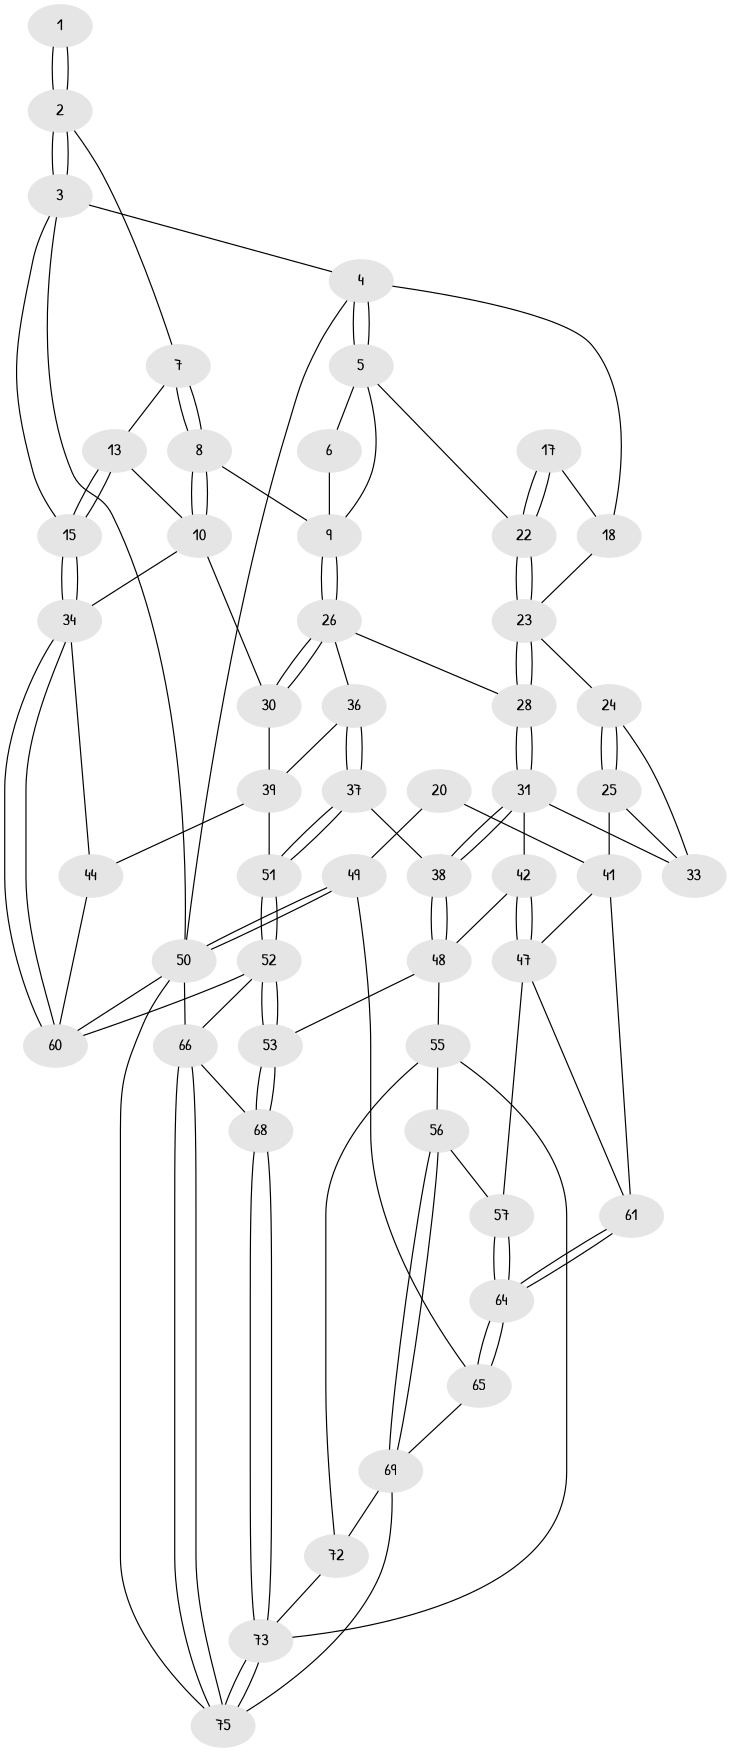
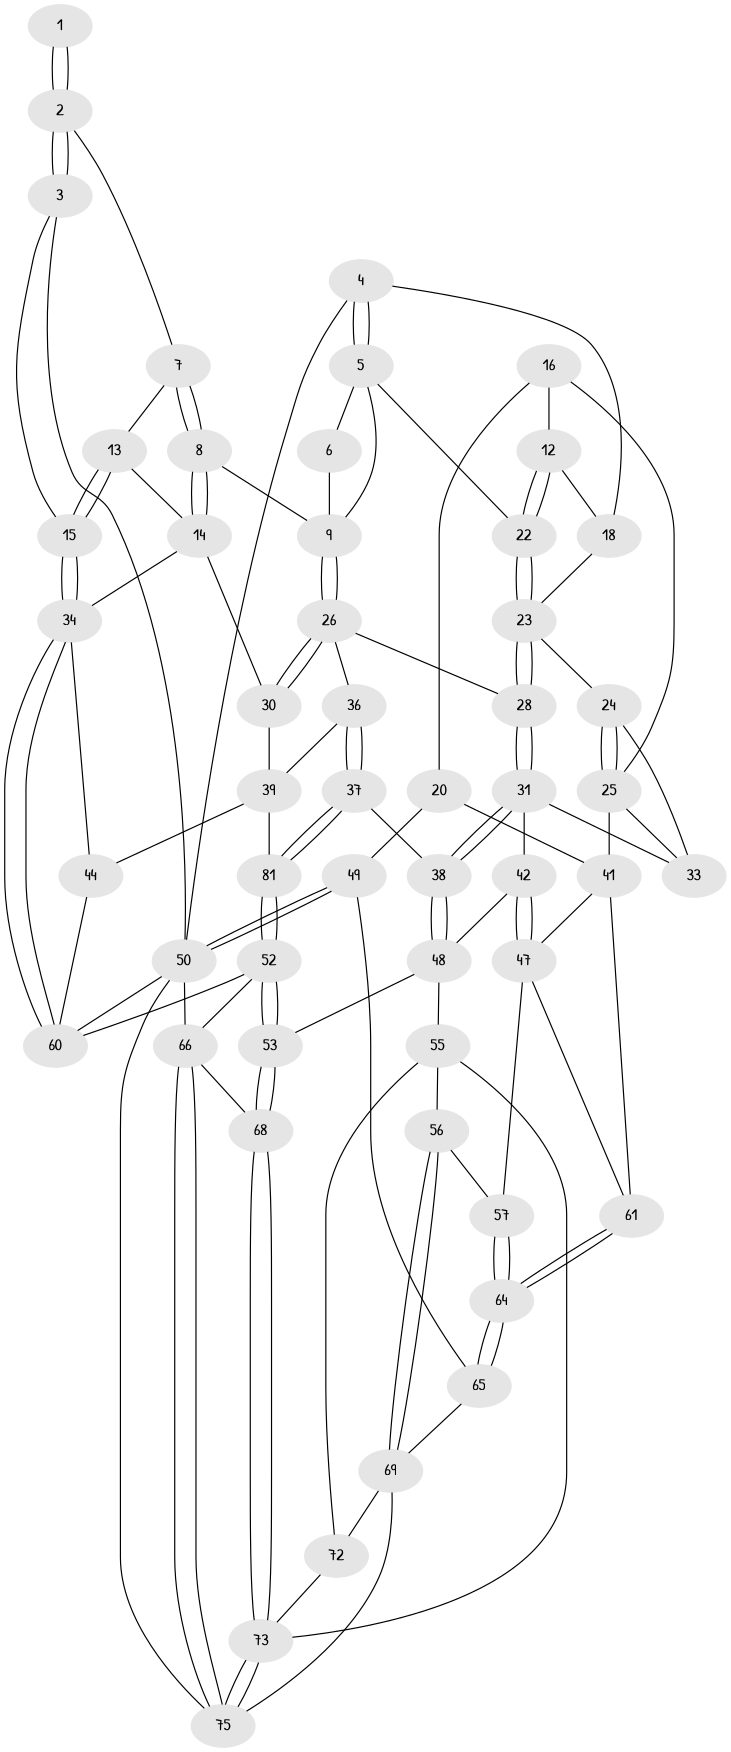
(211, 238) -> none
none -> (549, 366)
(549, 451) -> (549, 451)
(200, 536) -> (200, 536)
(269, 876) -> (269, 876)
